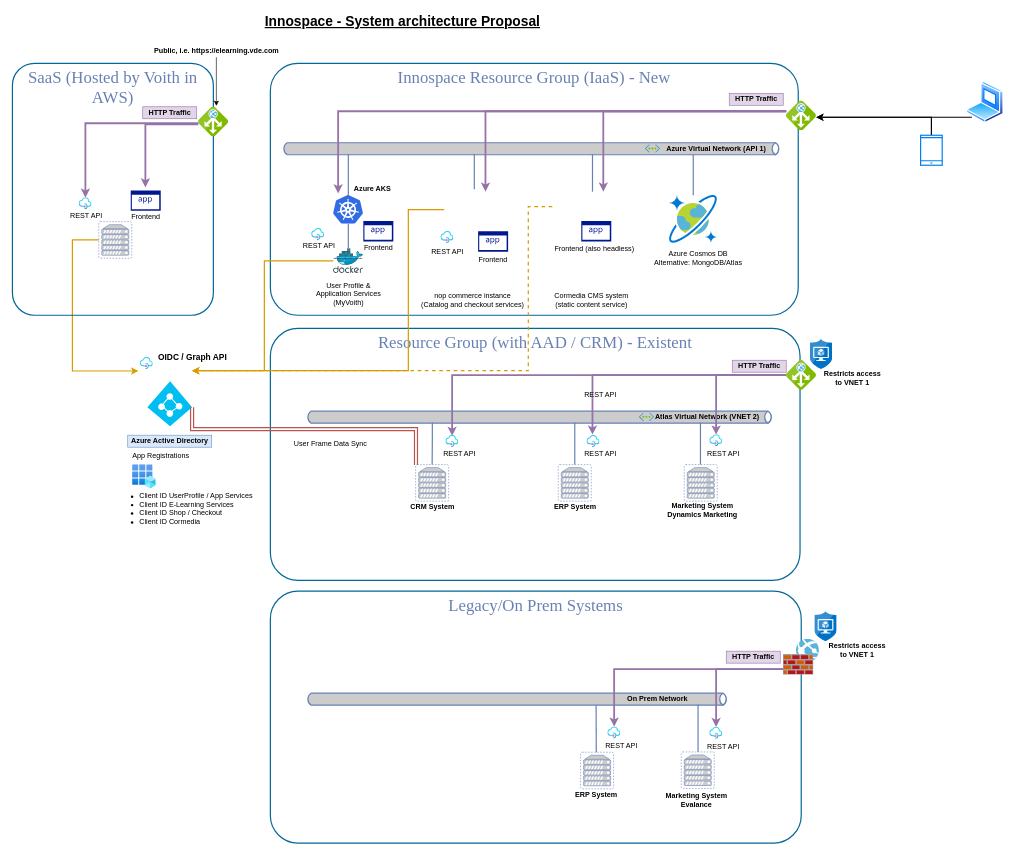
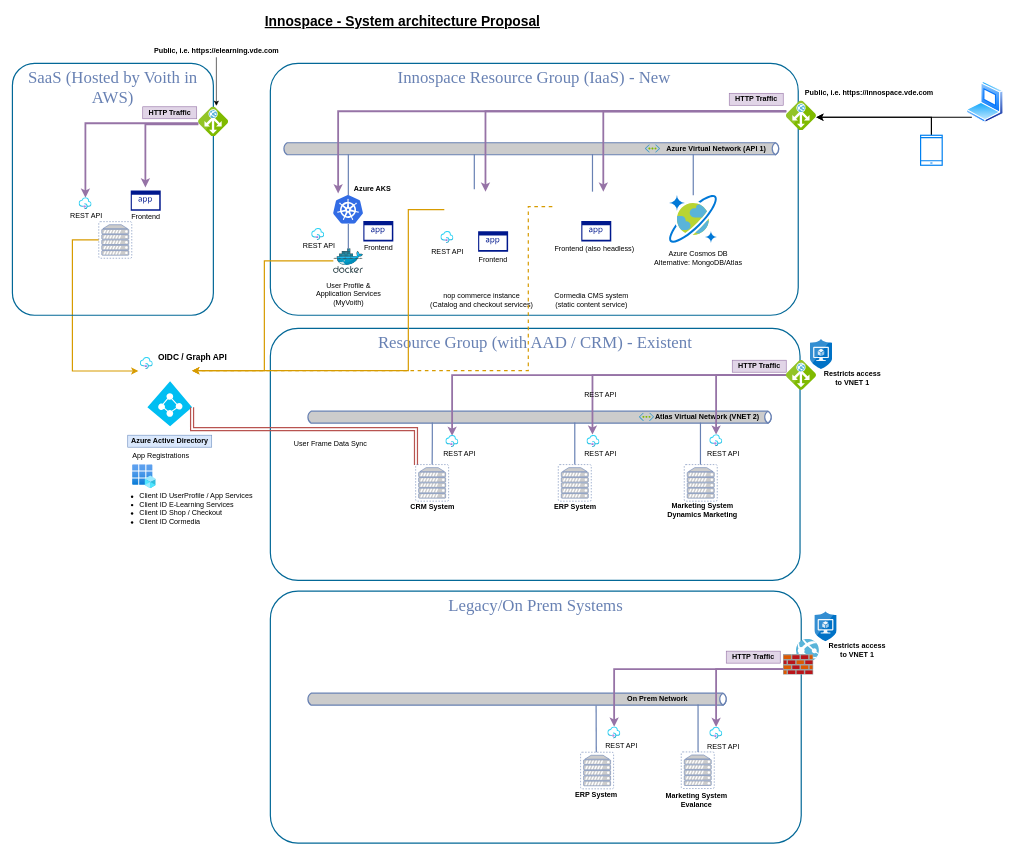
none -> (869, 93)
(473, 300) -> (482, 300)
